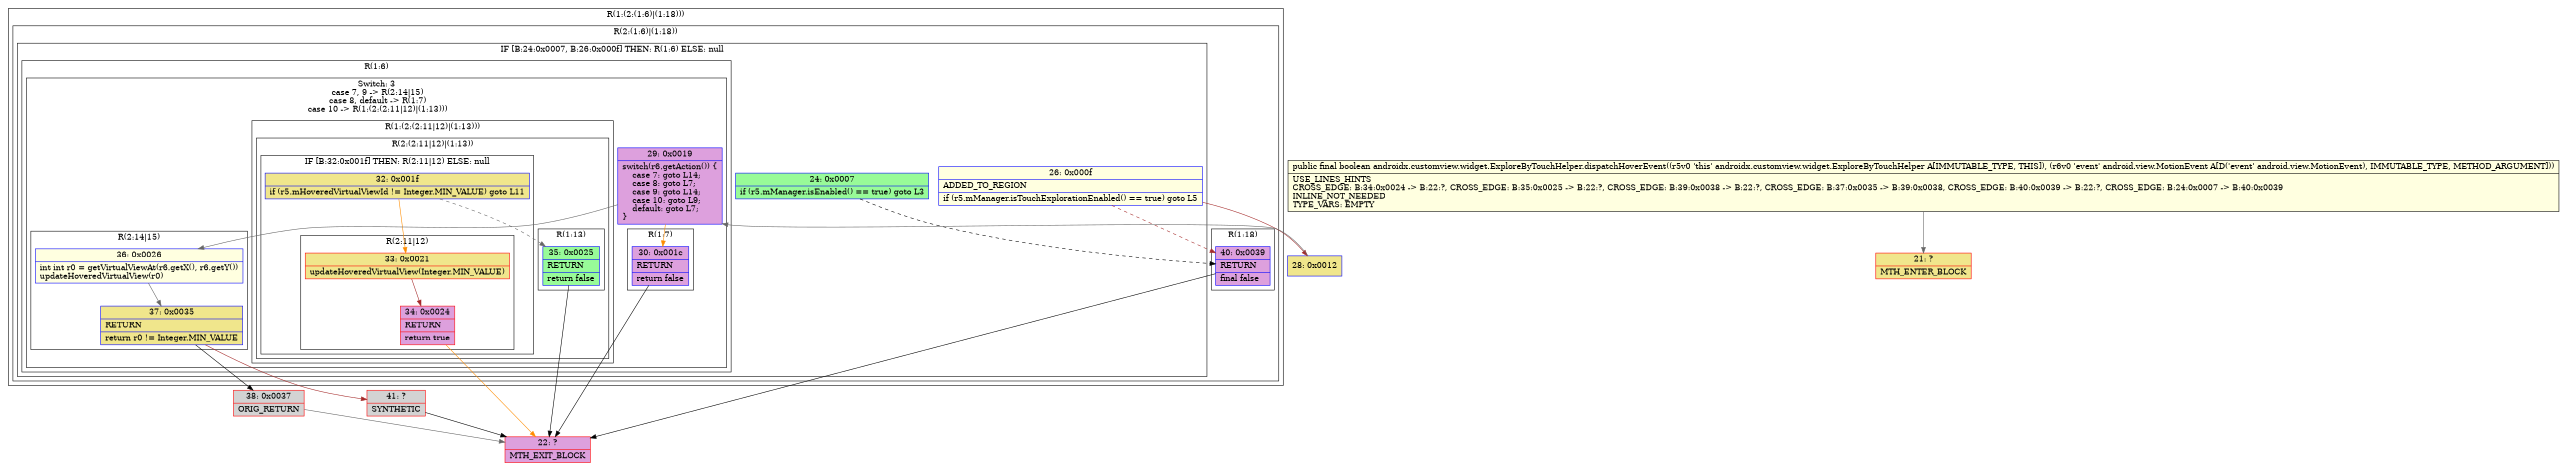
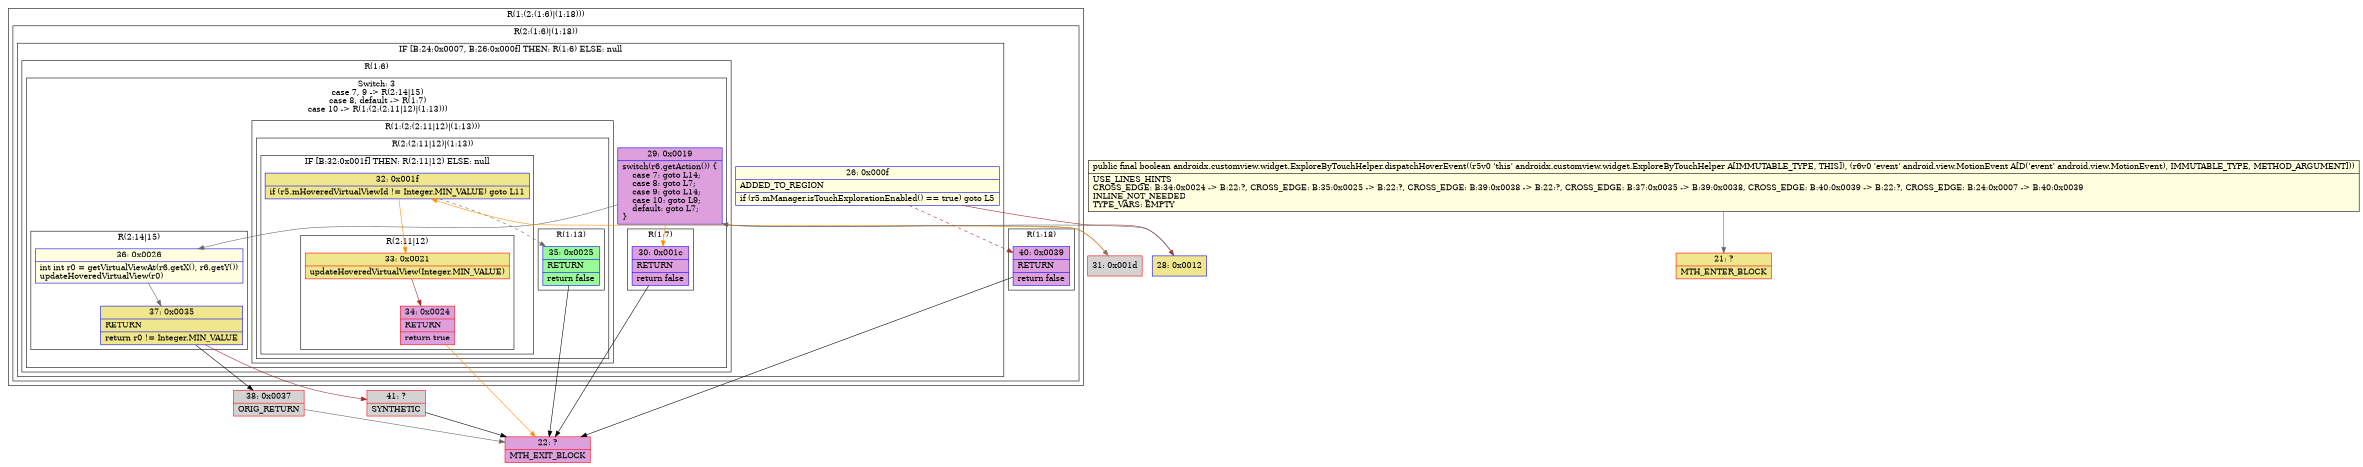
(832, 186) -> none
none -> (1115, 266)
(1240, 279) -> (1041, 279)
